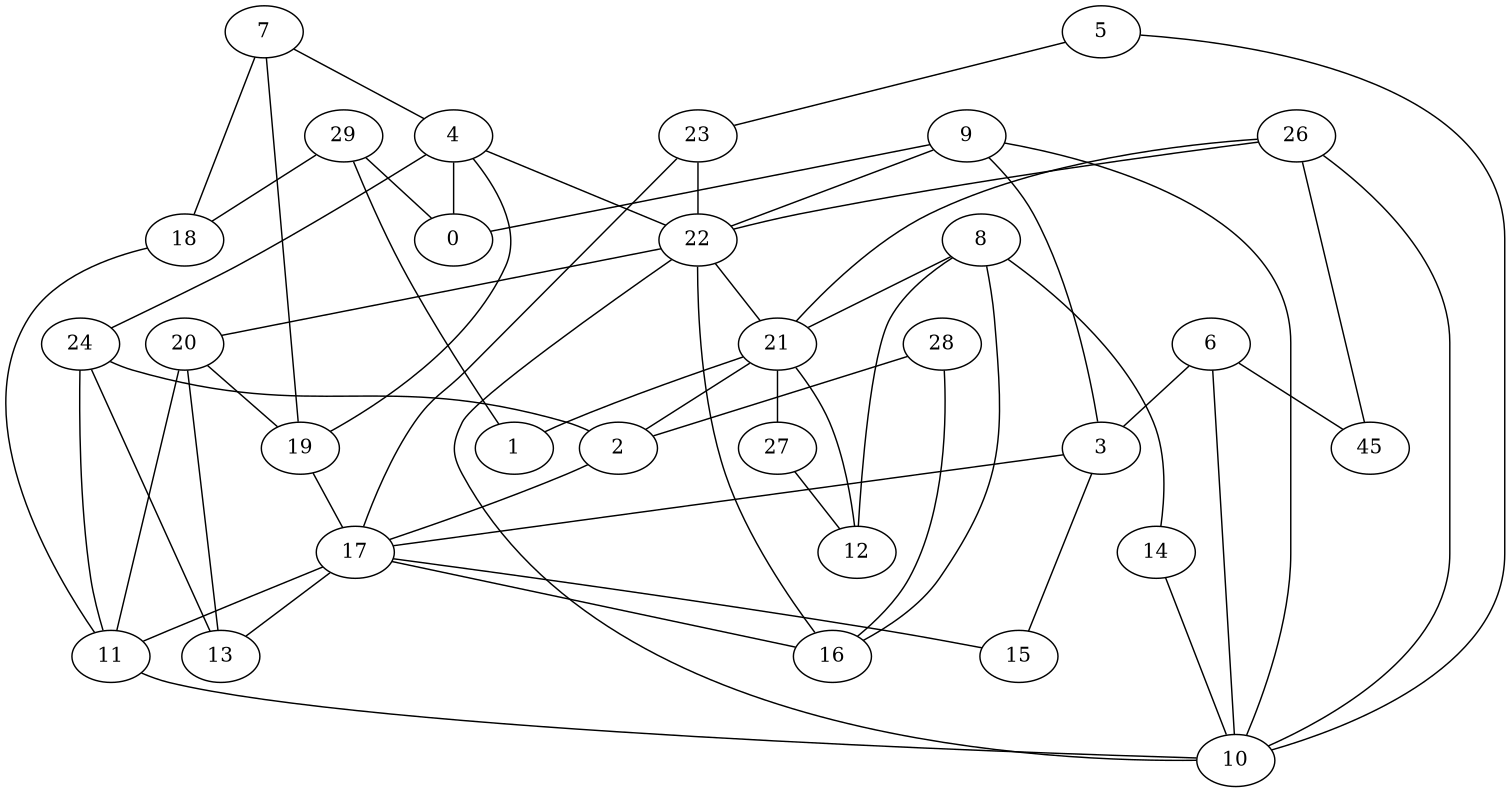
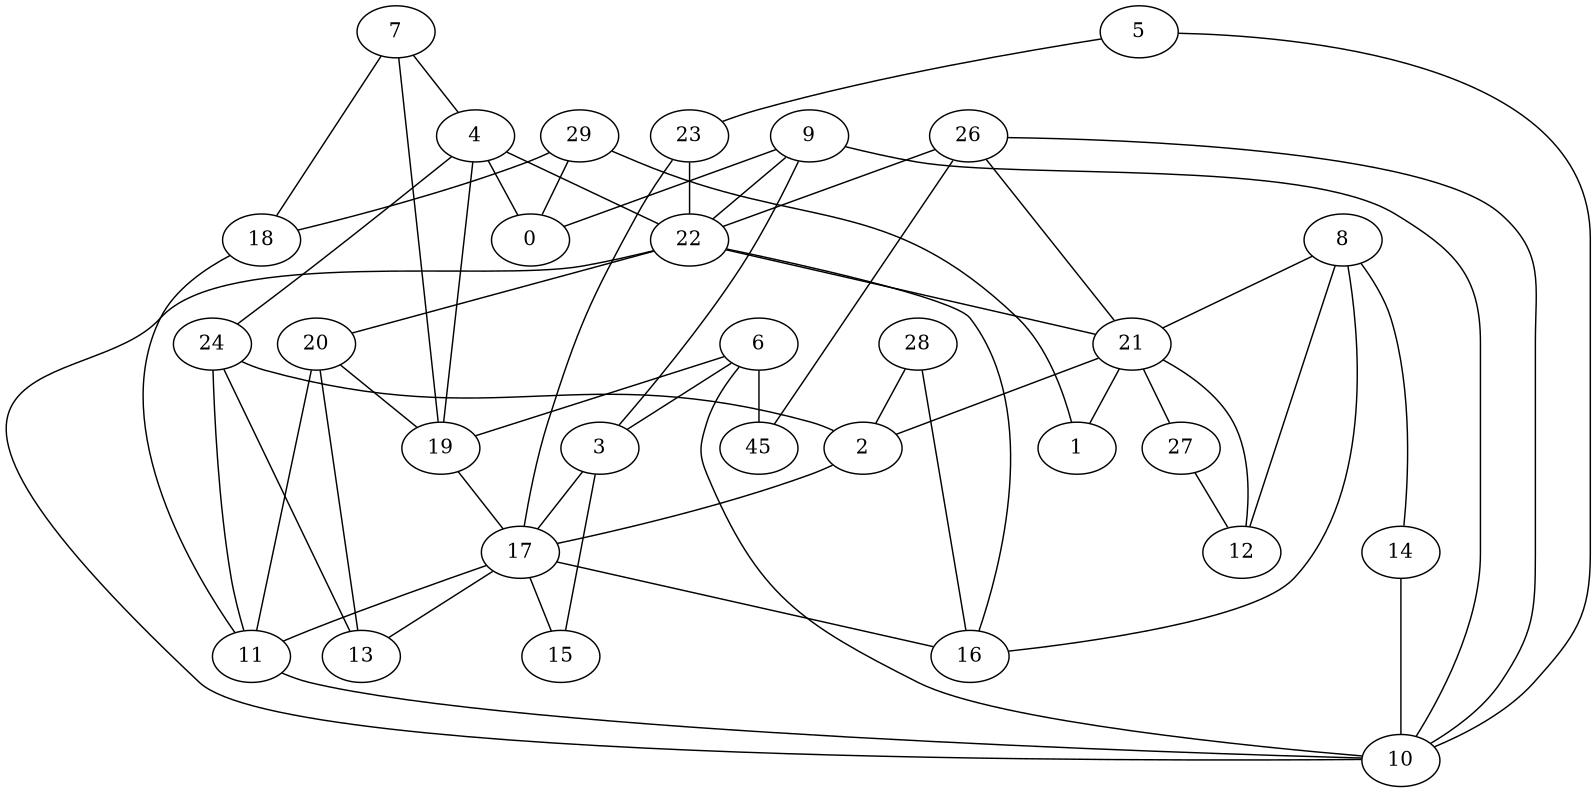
none -> (575, 404)
